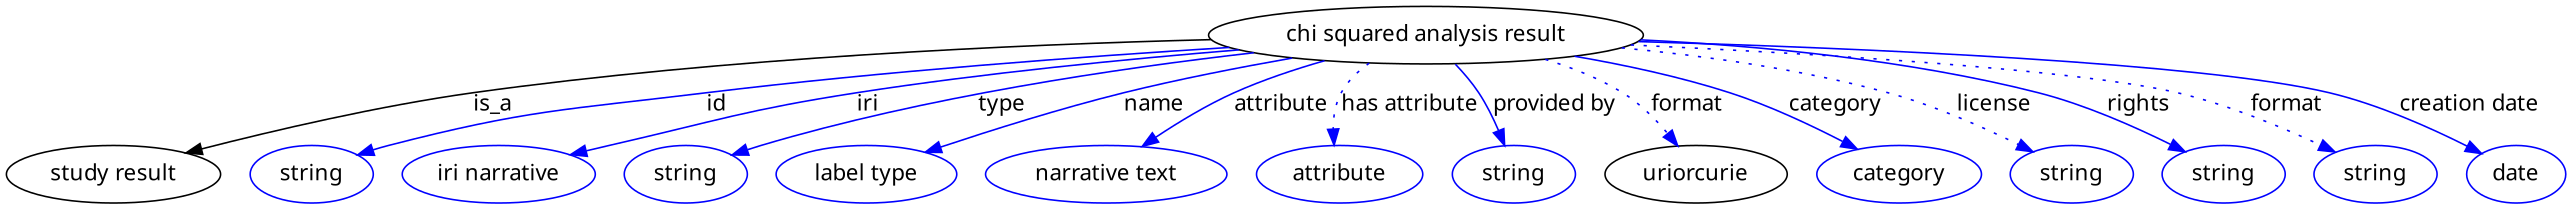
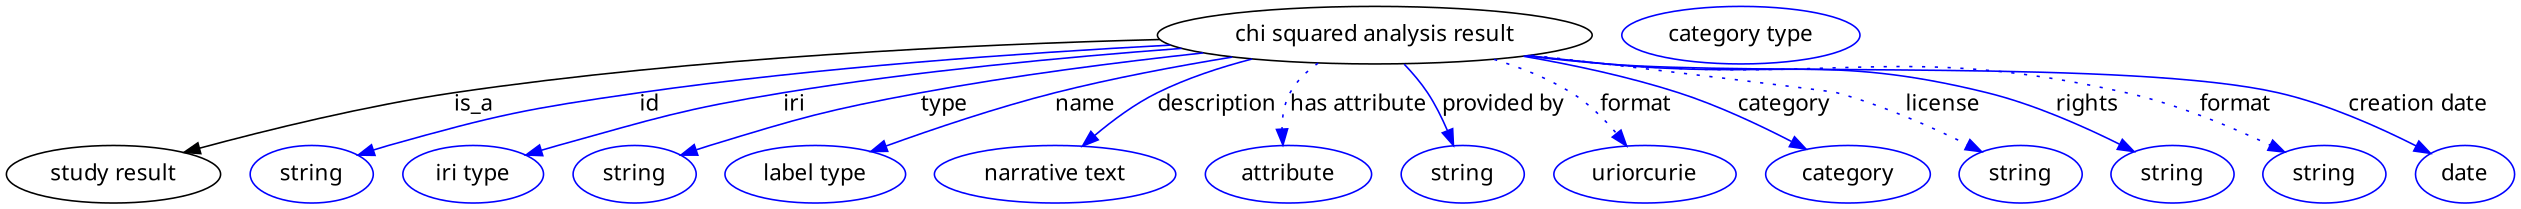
none -> (1741, 35)
(1281, 105) -> (1217, 105)
(499, 174) -> (473, 174)
(1696, 174) -> (1645, 174)
